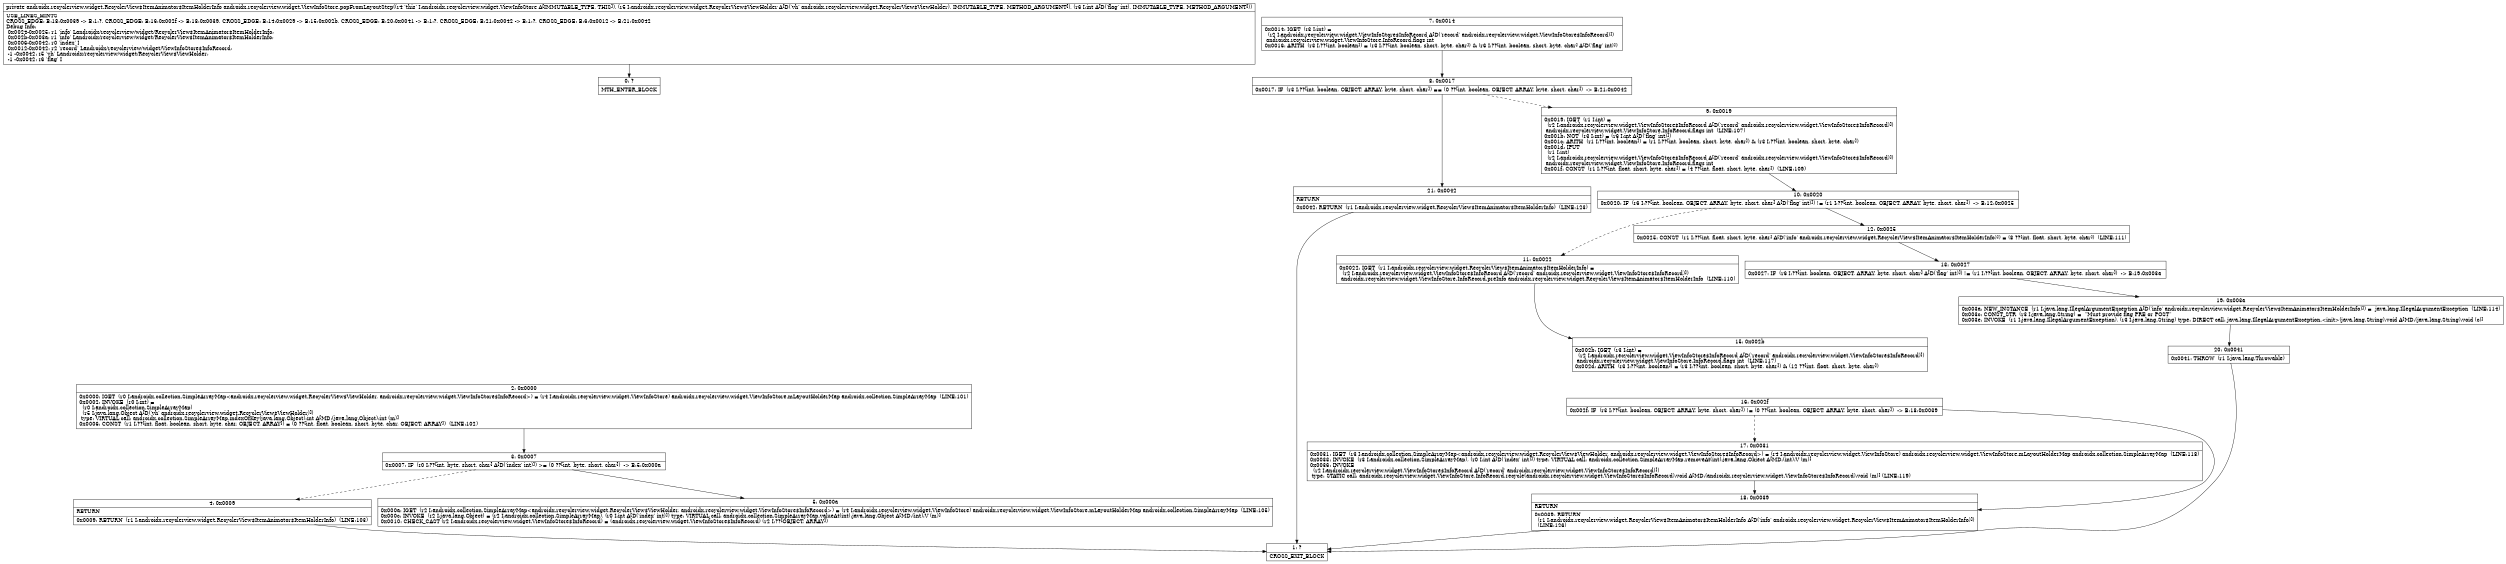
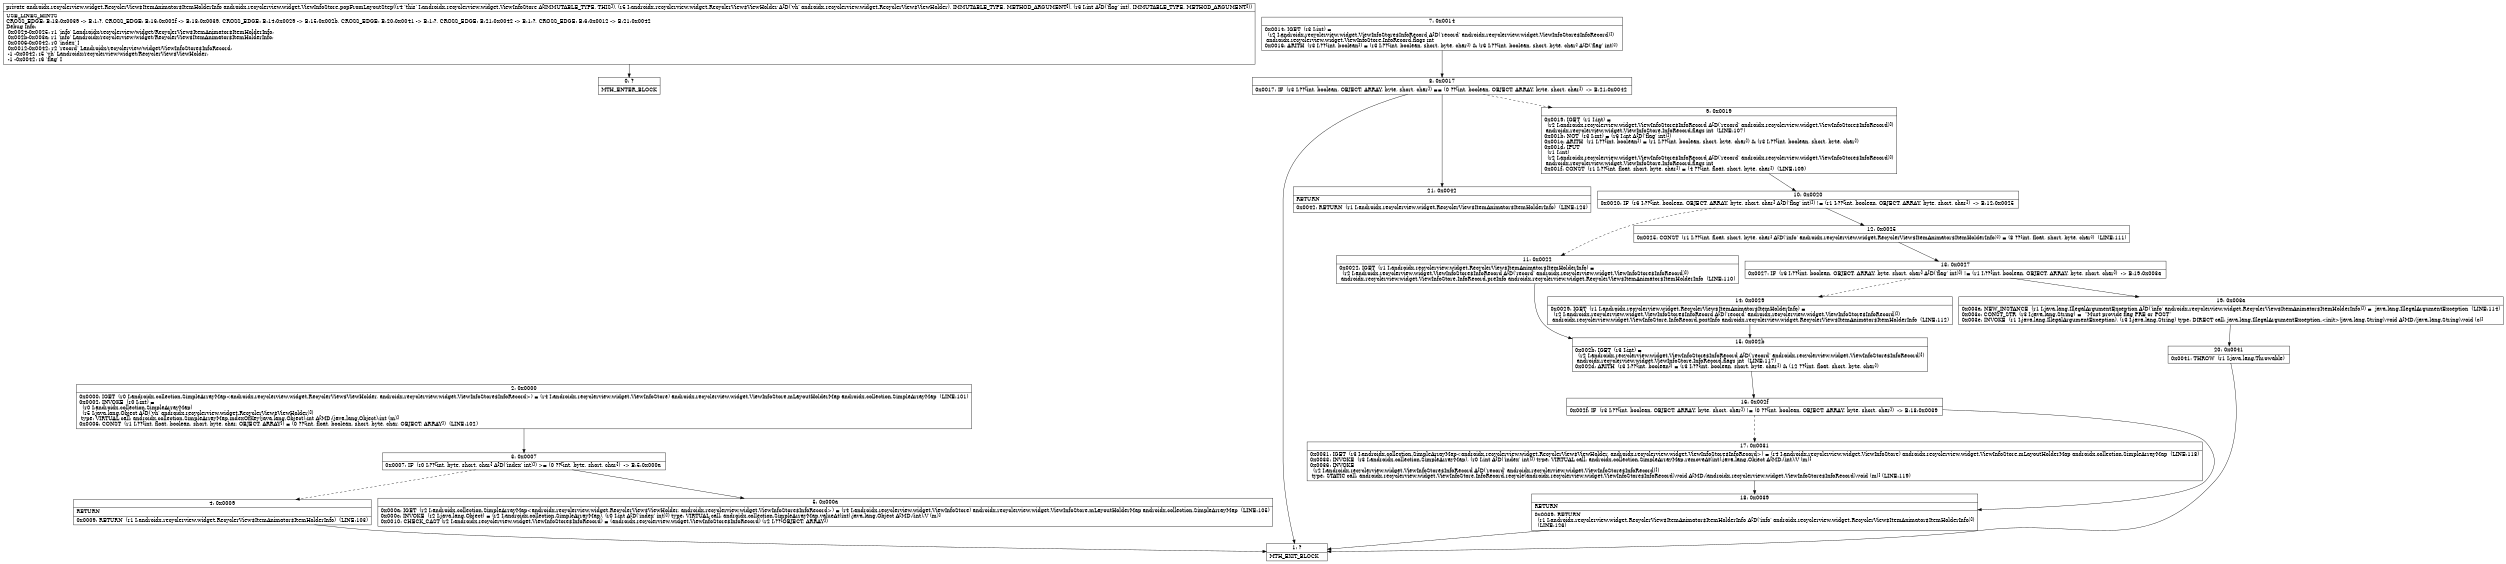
none -> (1750, 311)
(1297, 361) -> (1283, 283)
none -> (1753, 383)
(1297, 556) -> (1294, 556)
